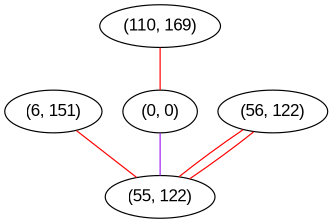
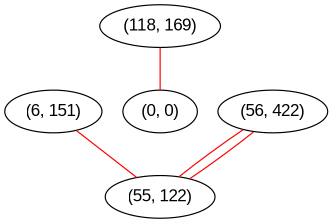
(160, 26) -> (160, 26)
(273, 111) -> (273, 111)
(160, 154) -> none
